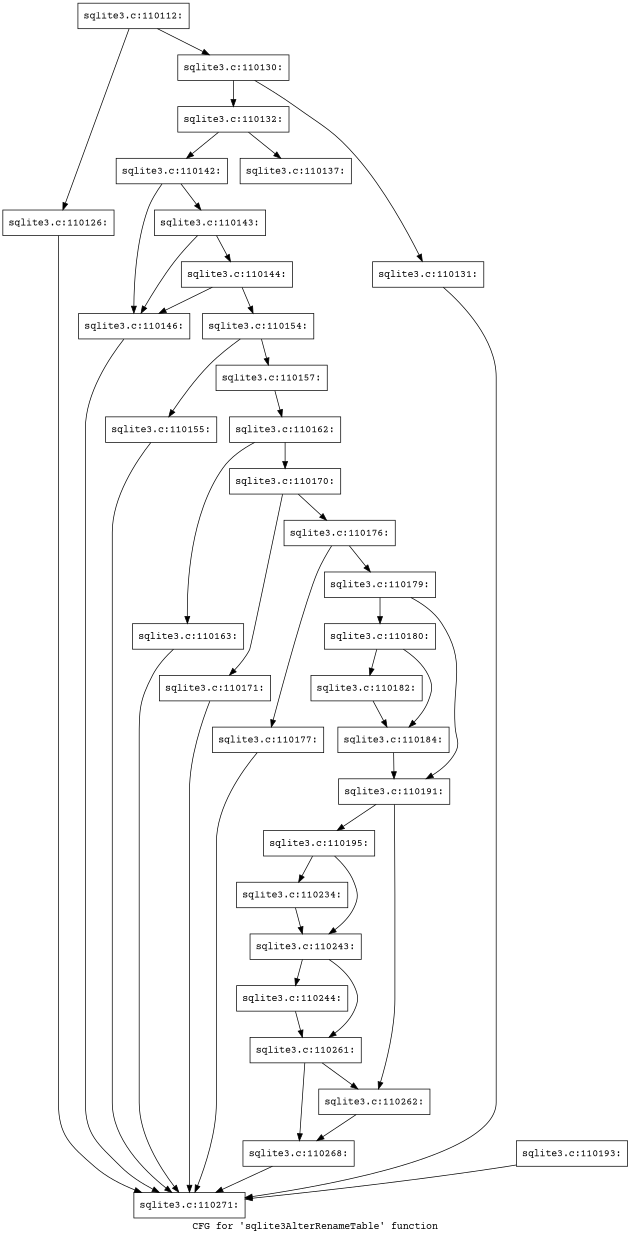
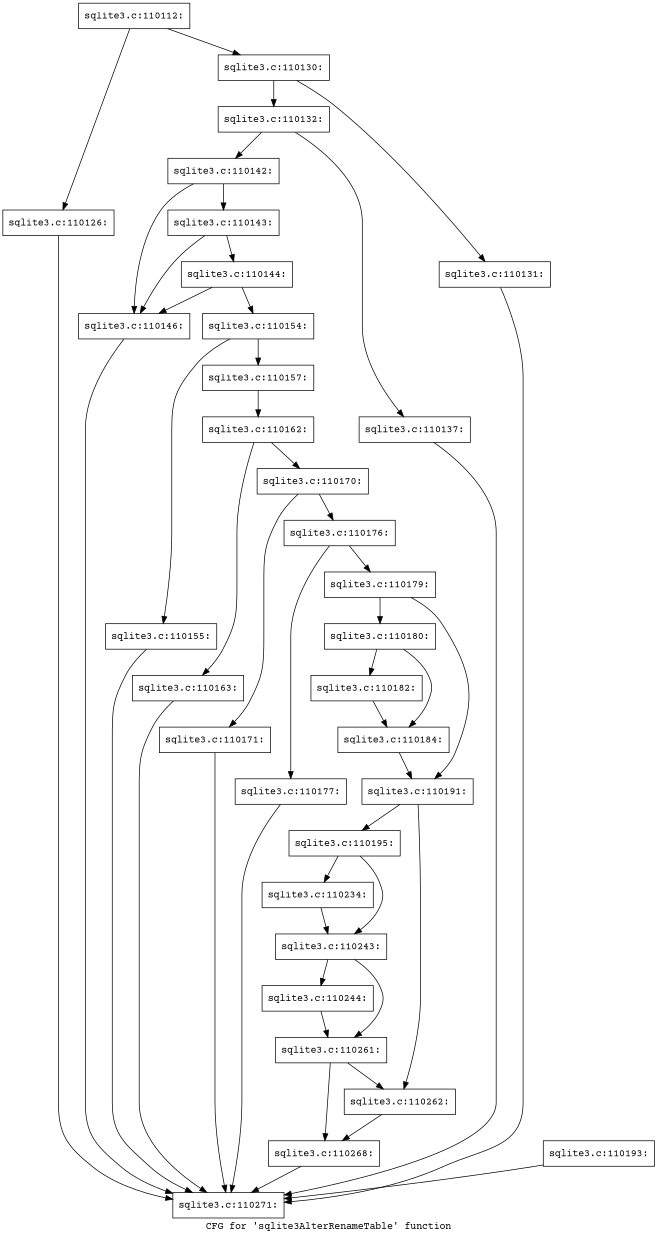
none -> (496, 877)
